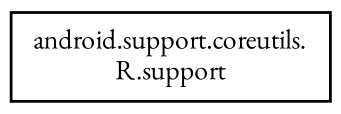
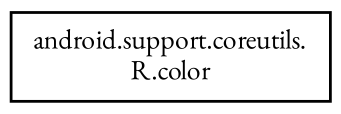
(171, 57) -> (171, 57)
